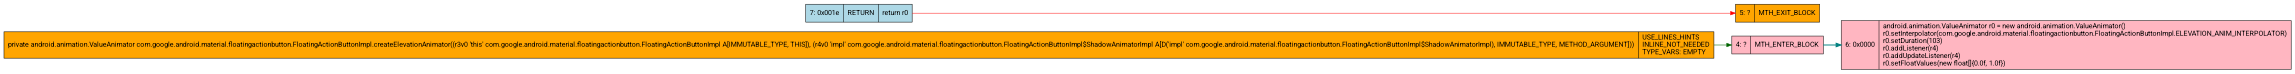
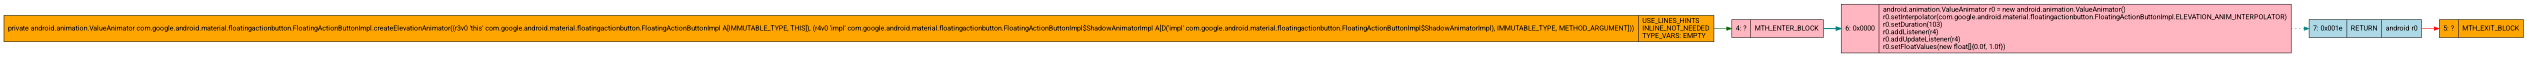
(895, 13) -> (2402, 28)
none -> (2298, 29)
